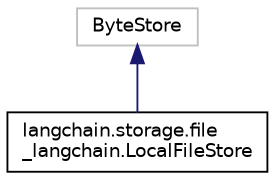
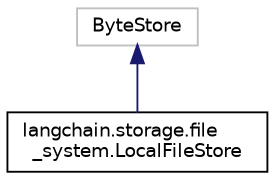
(137, 142) -> (137, 142)
